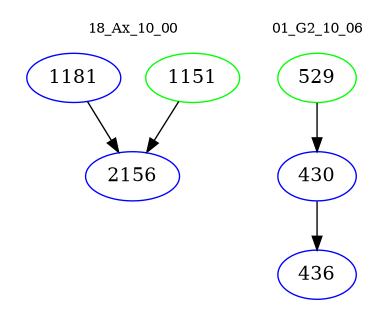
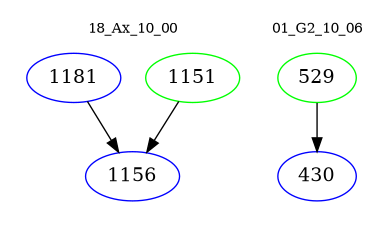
(133, 176) -> (133, 176)
(317, 275) -> none
